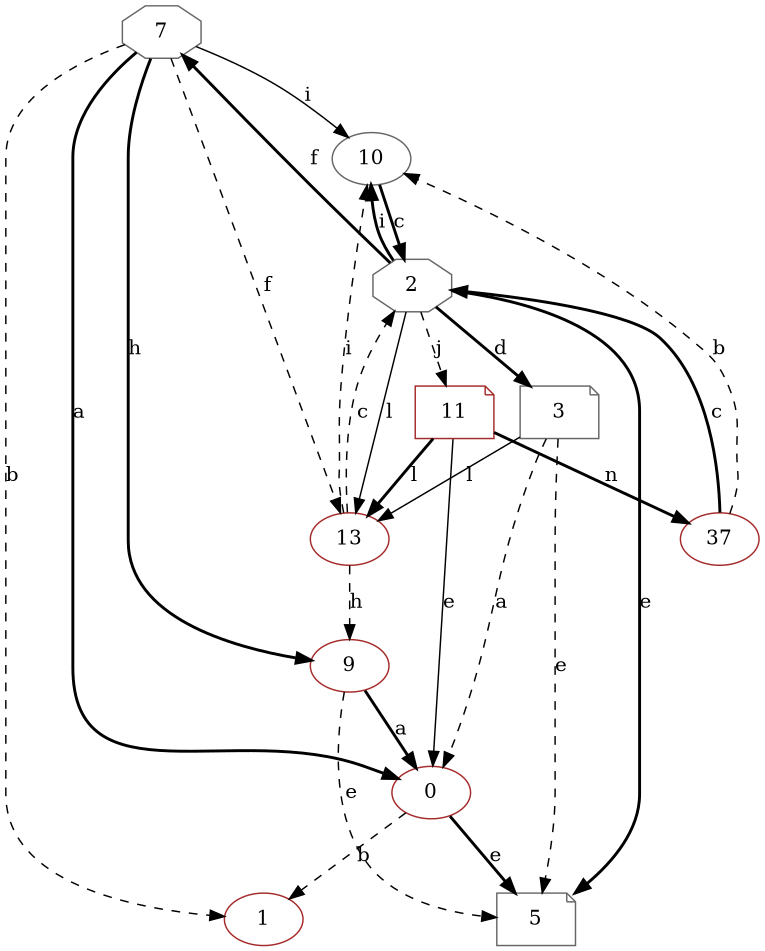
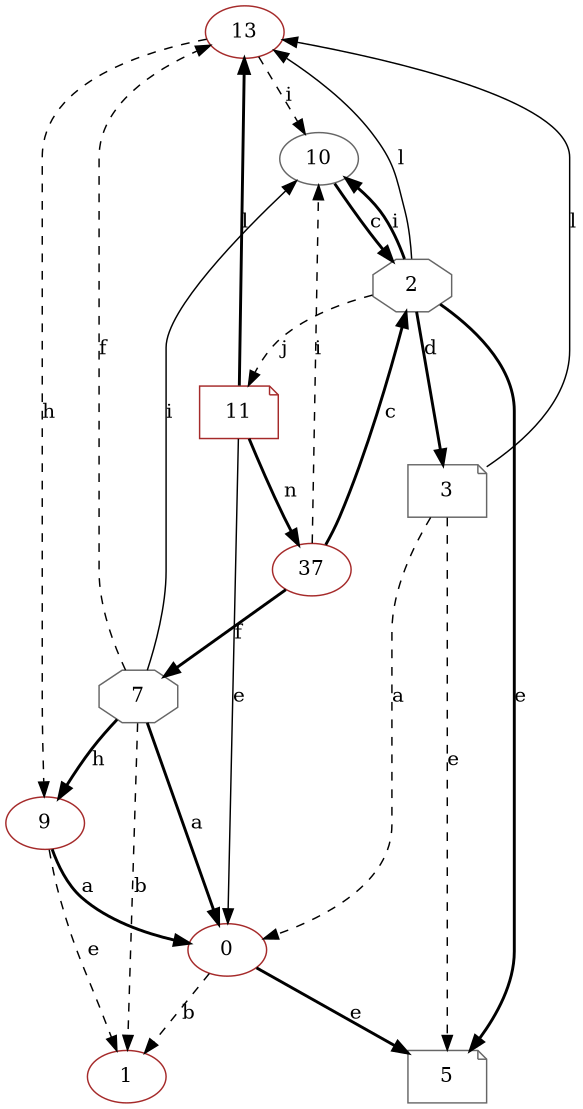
(291, 165) -> (223, 635)
(720, 349) -> (318, 349)
(351, 414) -> none
(352, 836) -> (75, 945)
